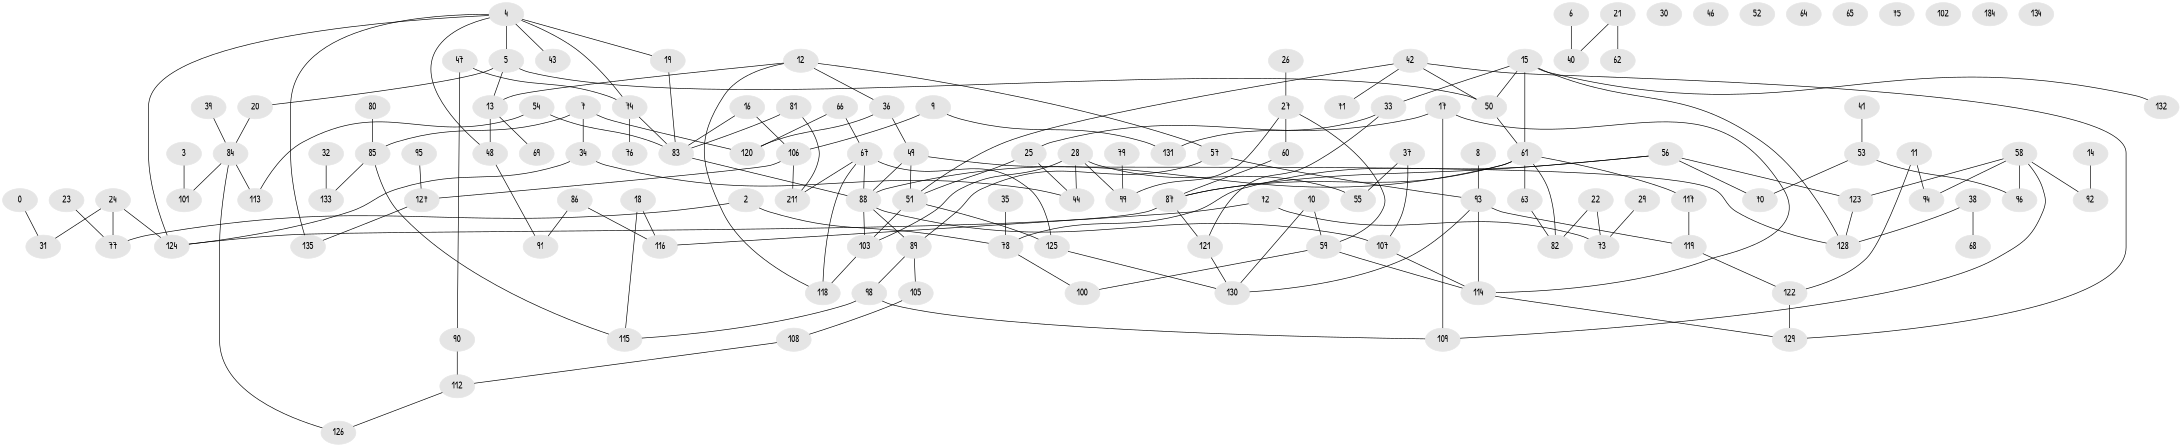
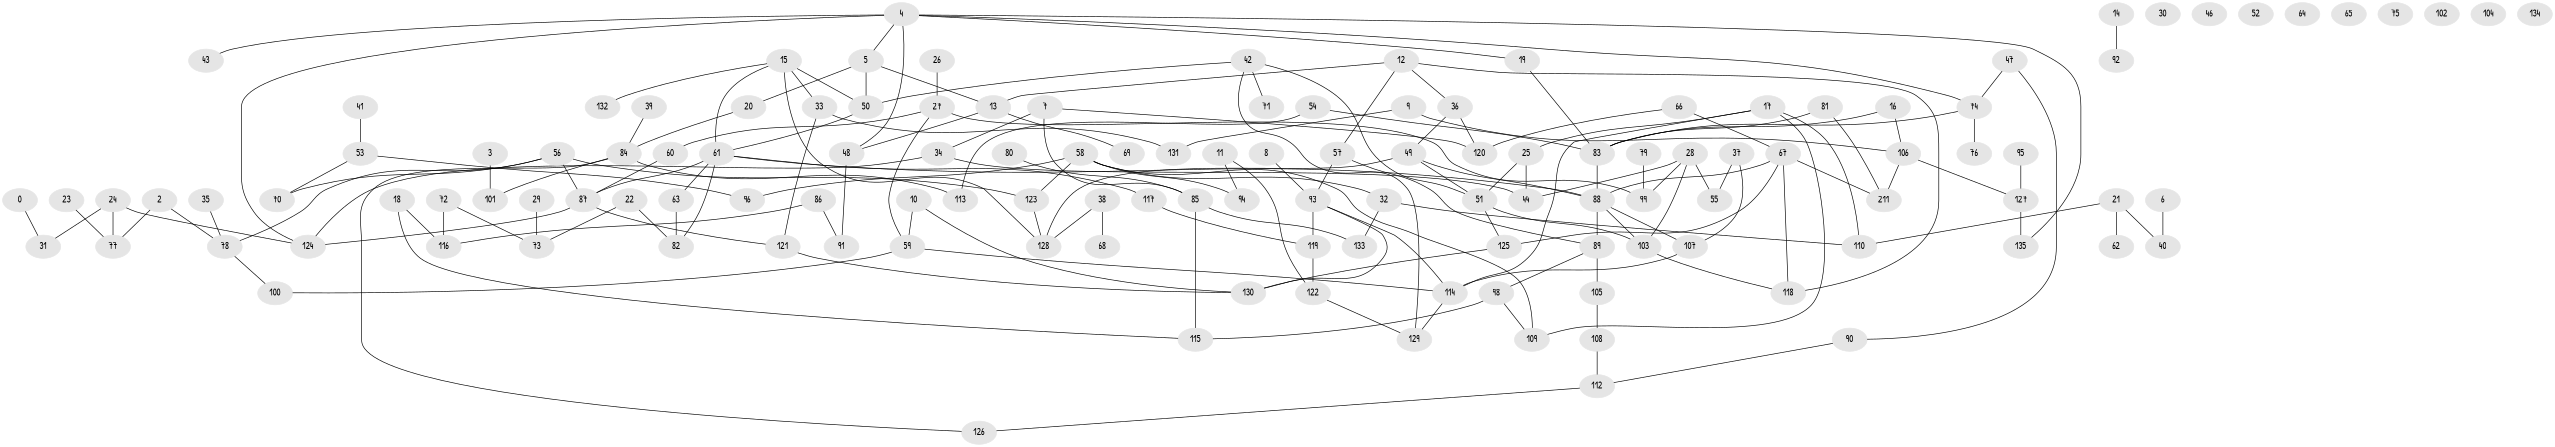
(1990, 14) -> (2488, 14)
(2055, 177) -> (1225, 178)
none -> (1859, 247)
